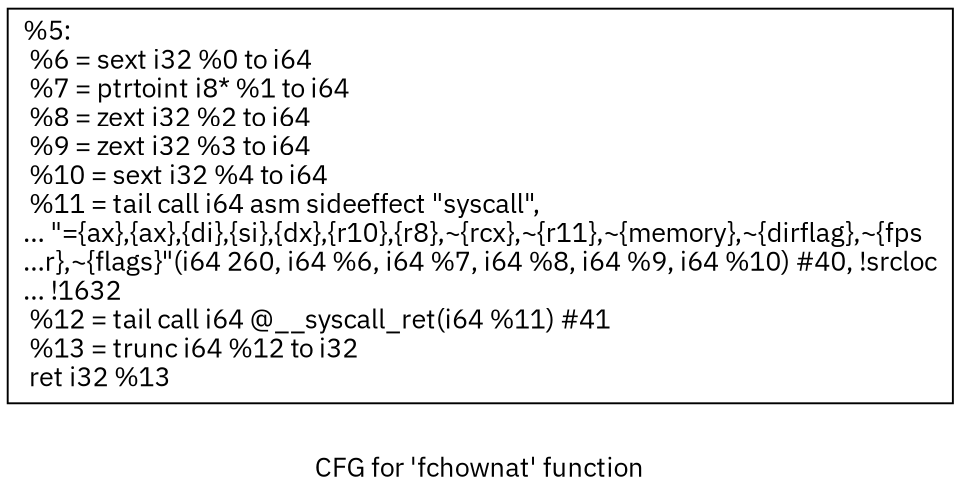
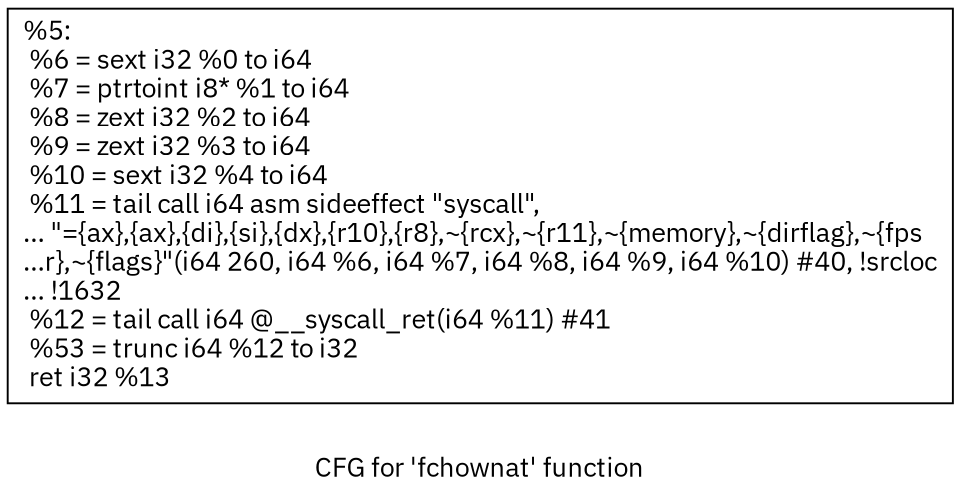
(192, 349) -> (192, 349)
